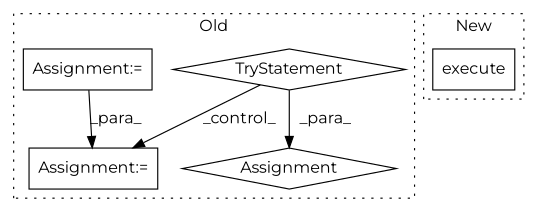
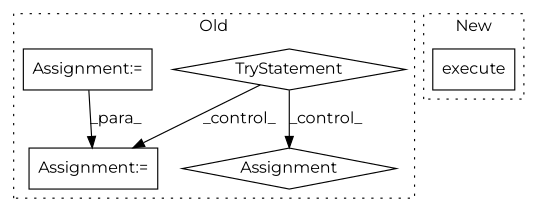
(326, 119) -> (326, 119)
